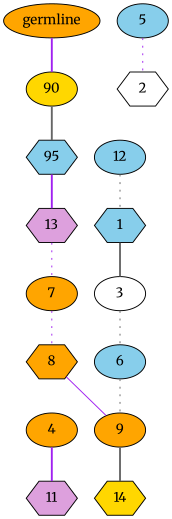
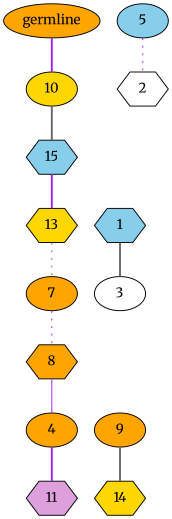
(52, 89) -> (52, 89)
(52, 157) -> (52, 157)
(120, 157) -> none
(52, 225) -> (52, 225)
(52, 260) -> (52, 260)
(120, 362) -> none
(86, 396) -> (52, 396)
